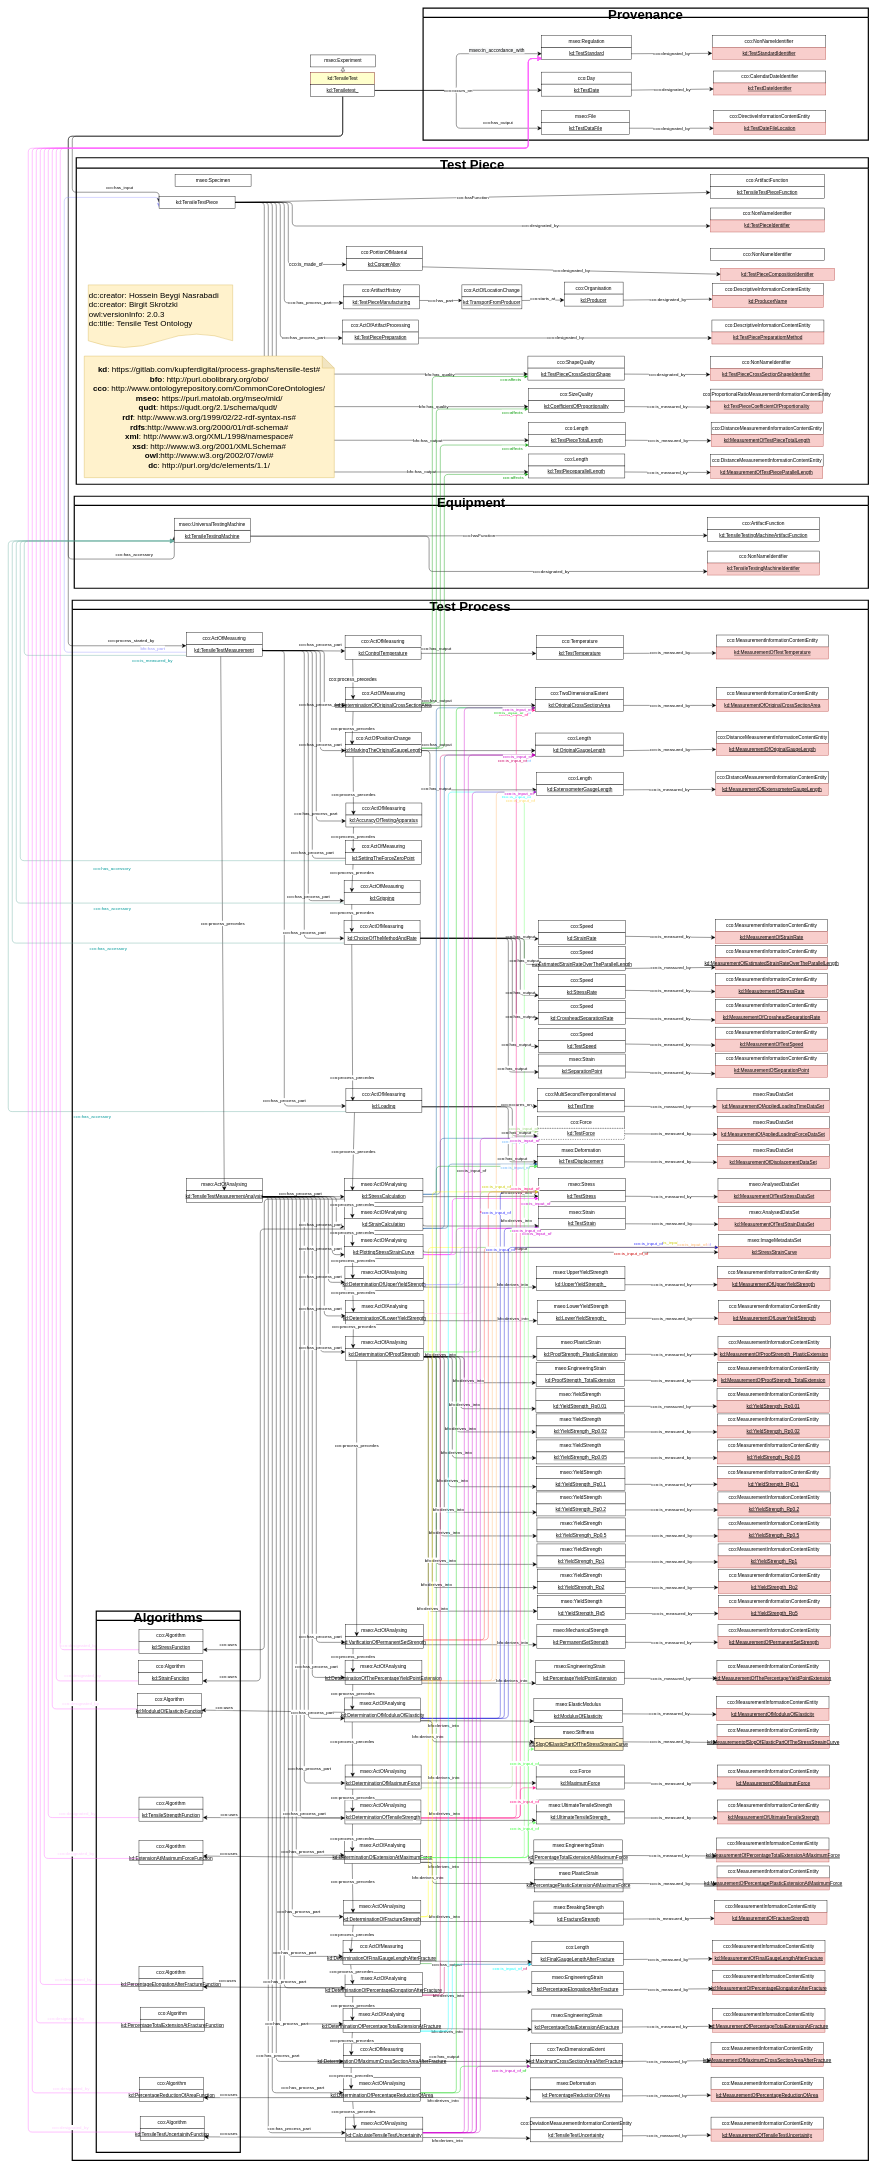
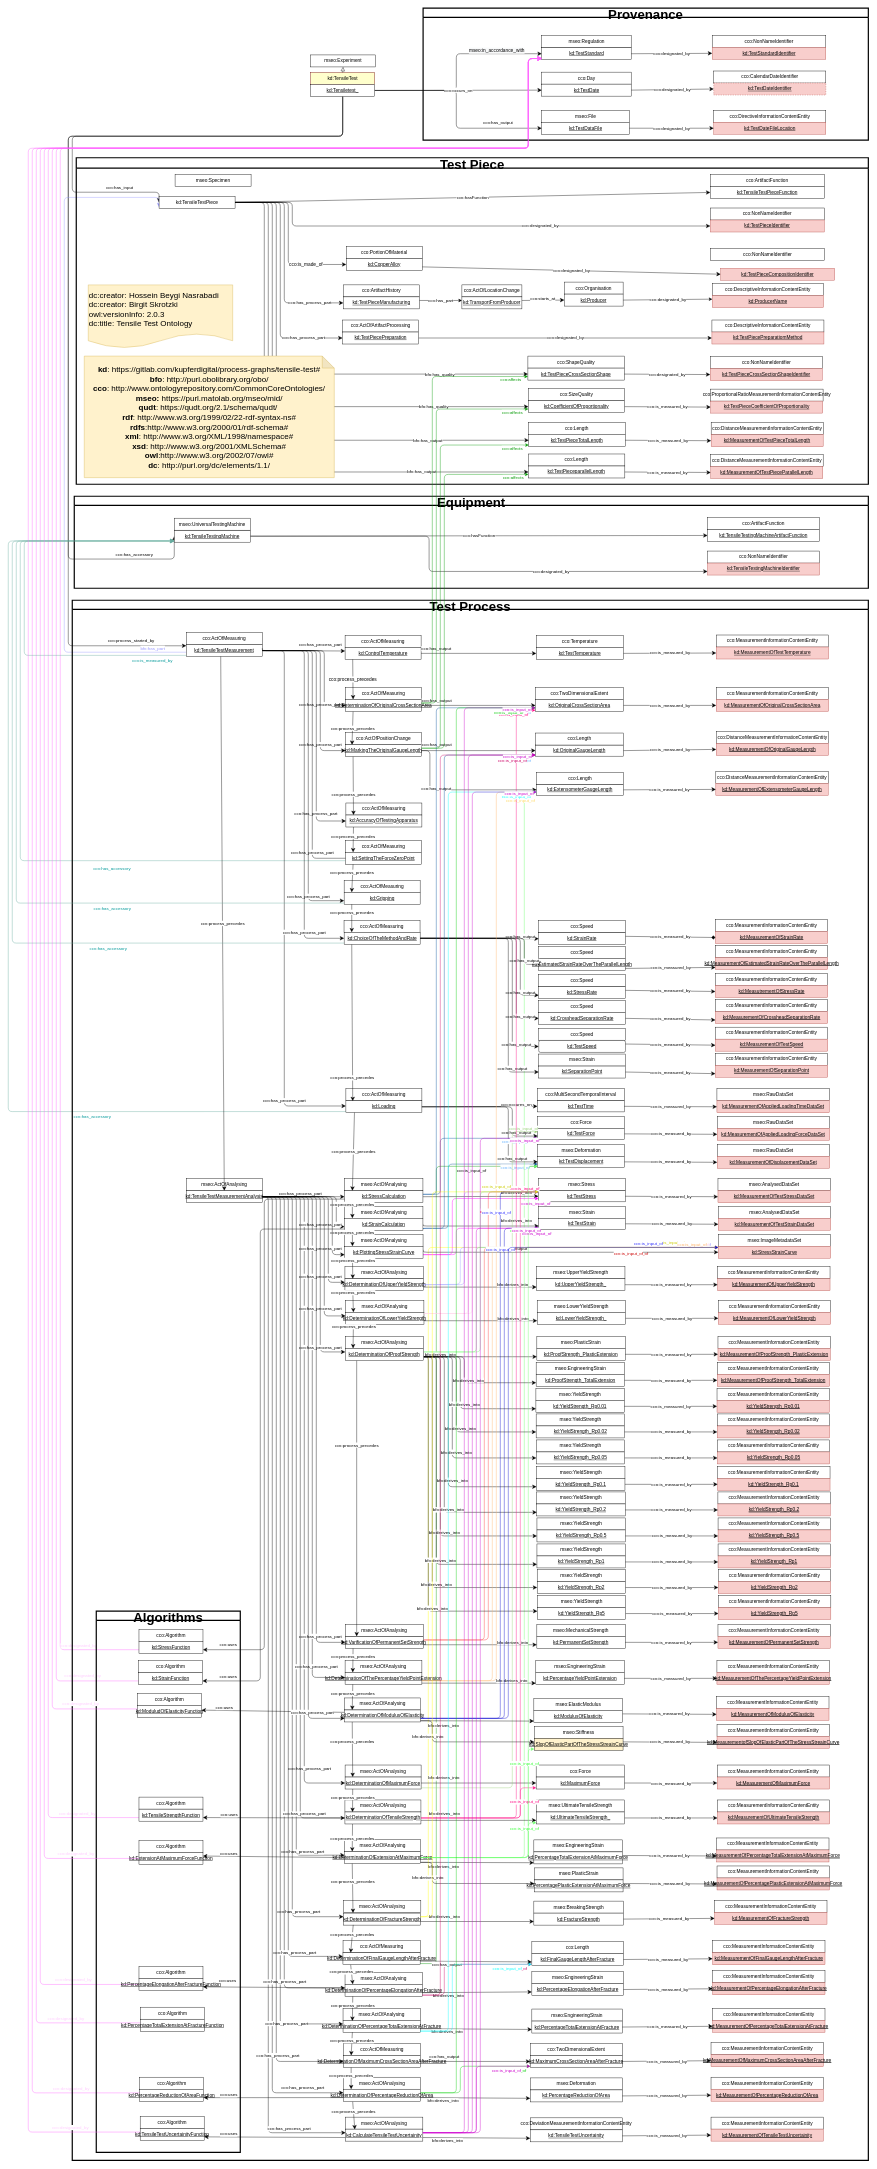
(770, 89) -> (770, 89)
(710, 937) -> (710, 937)
(582, 1046) -> (582, 1046)
(581, 1134) -> (581, 1134)
